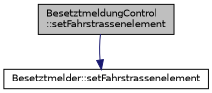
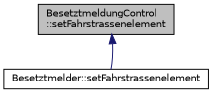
(100, 47) -> (112, 57)
